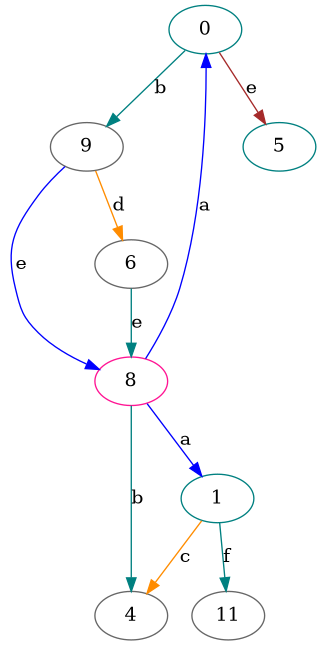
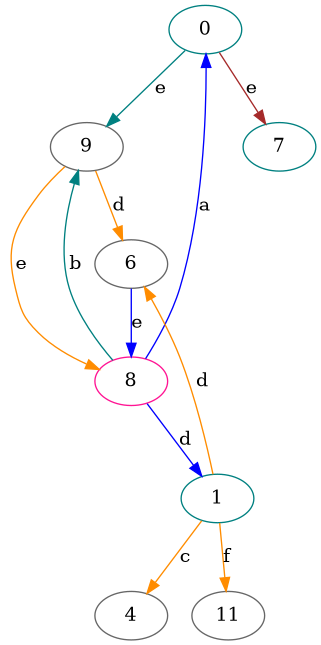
(161, 88) -> (161, 88)
(279, 147) -> (279, 147)
(12, 273) -> (12, 273)
(131, 316) -> (131, 316)
none -> (189, 384)
(186, 440) -> (186, 440)
(131, 492) -> (67, 278)
(222, 550) -> (222, 550)
